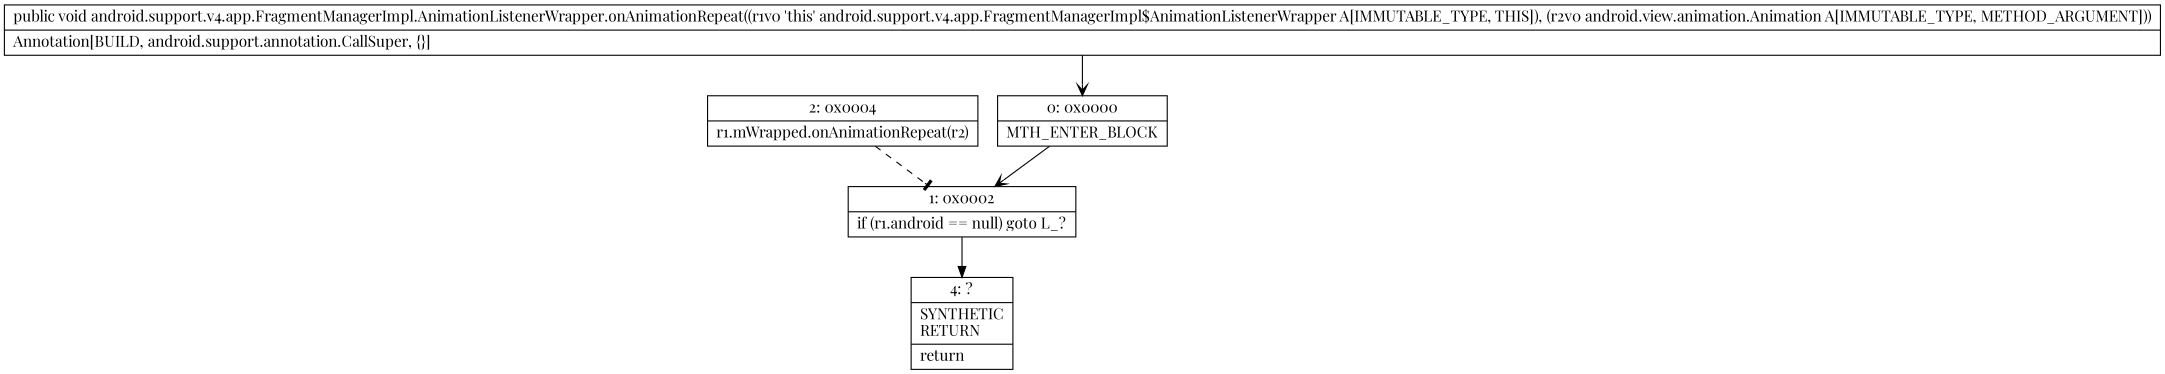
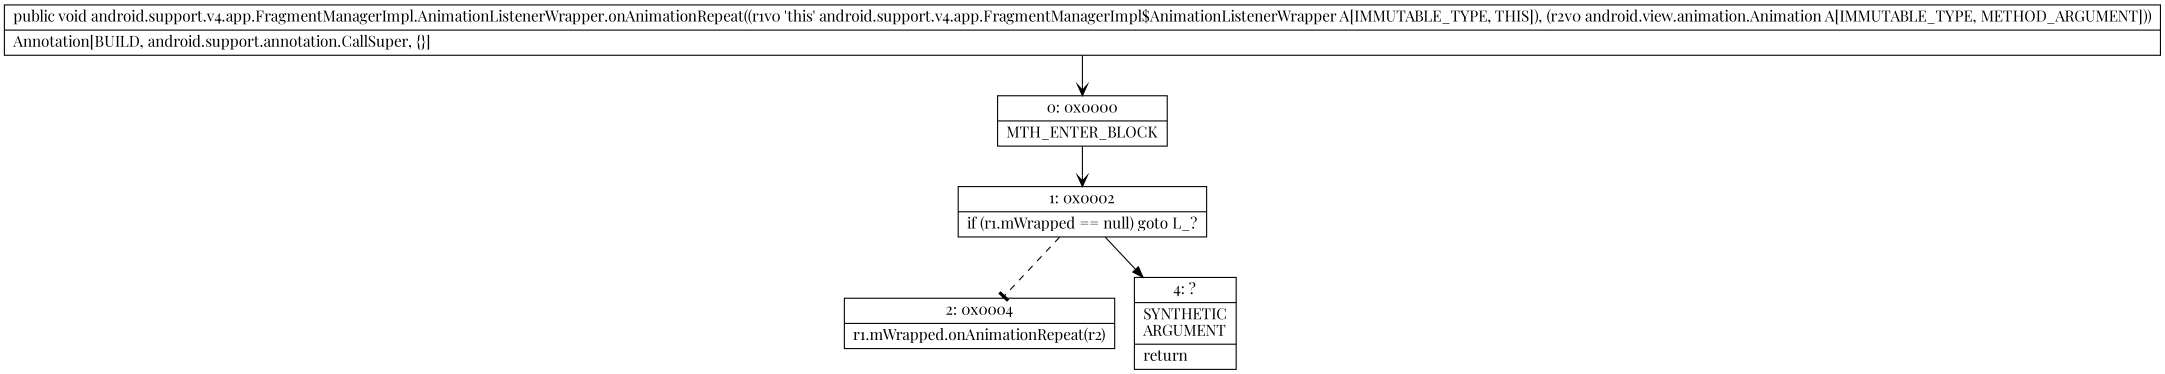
(900, 165) -> (1033, 265)
(962, 224) -> (1082, 224)
(950, 331) -> (1185, 331)
